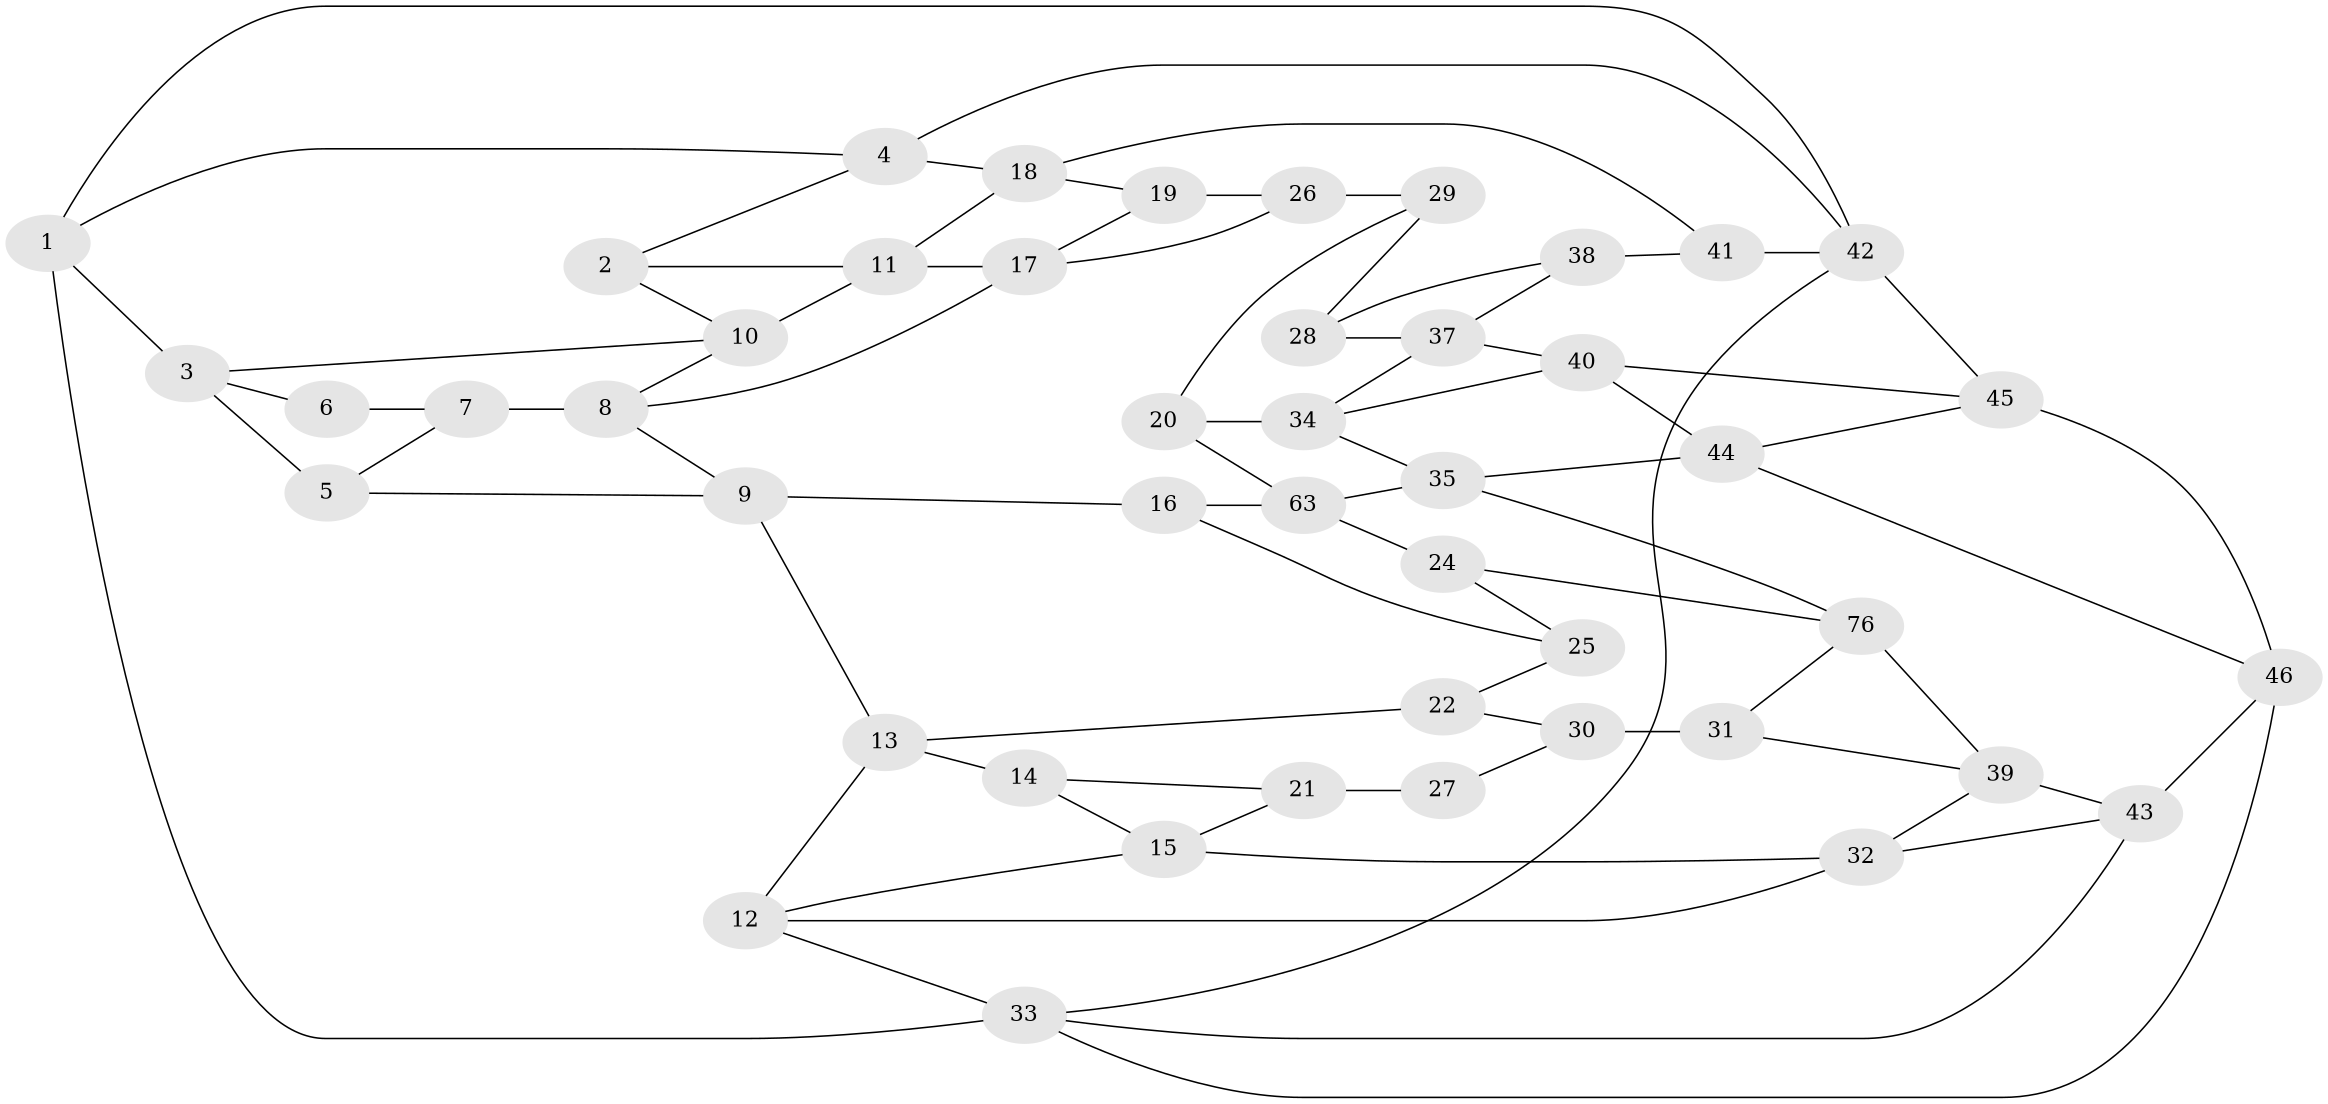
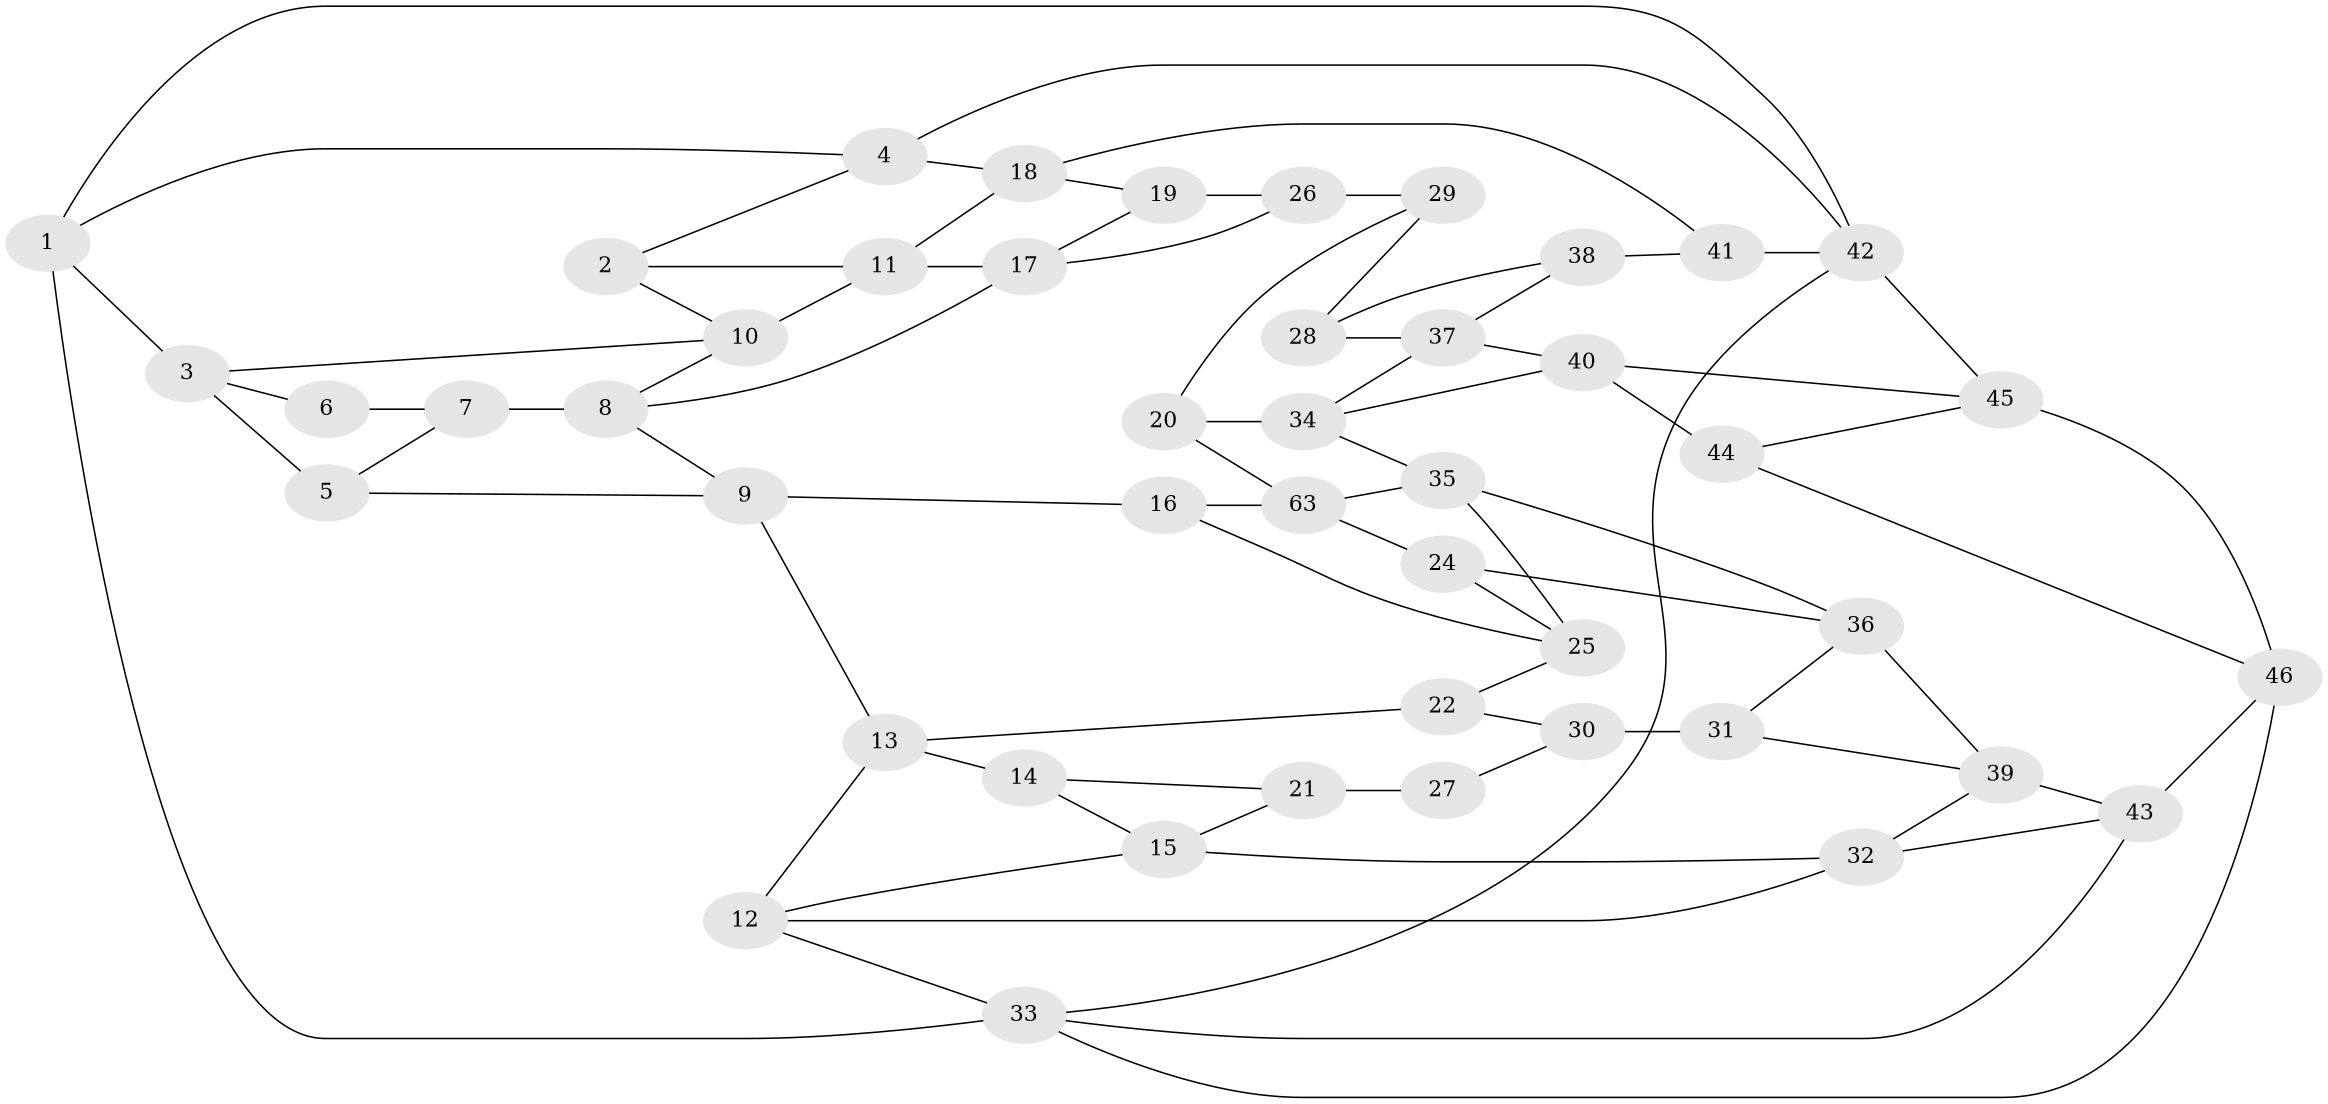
(1583, 467) -> (1517, 562)
(1862, 626) -> (1862, 626)
